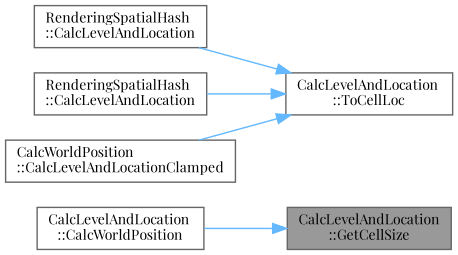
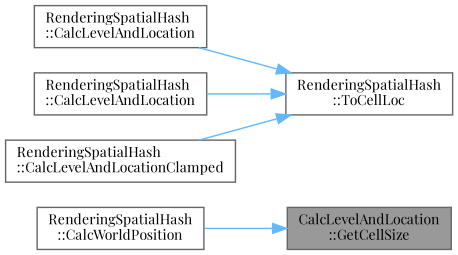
(369, 94) -> (369, 94)
(121, 161) -> (121, 161)
(121, 228) -> (121, 228)
